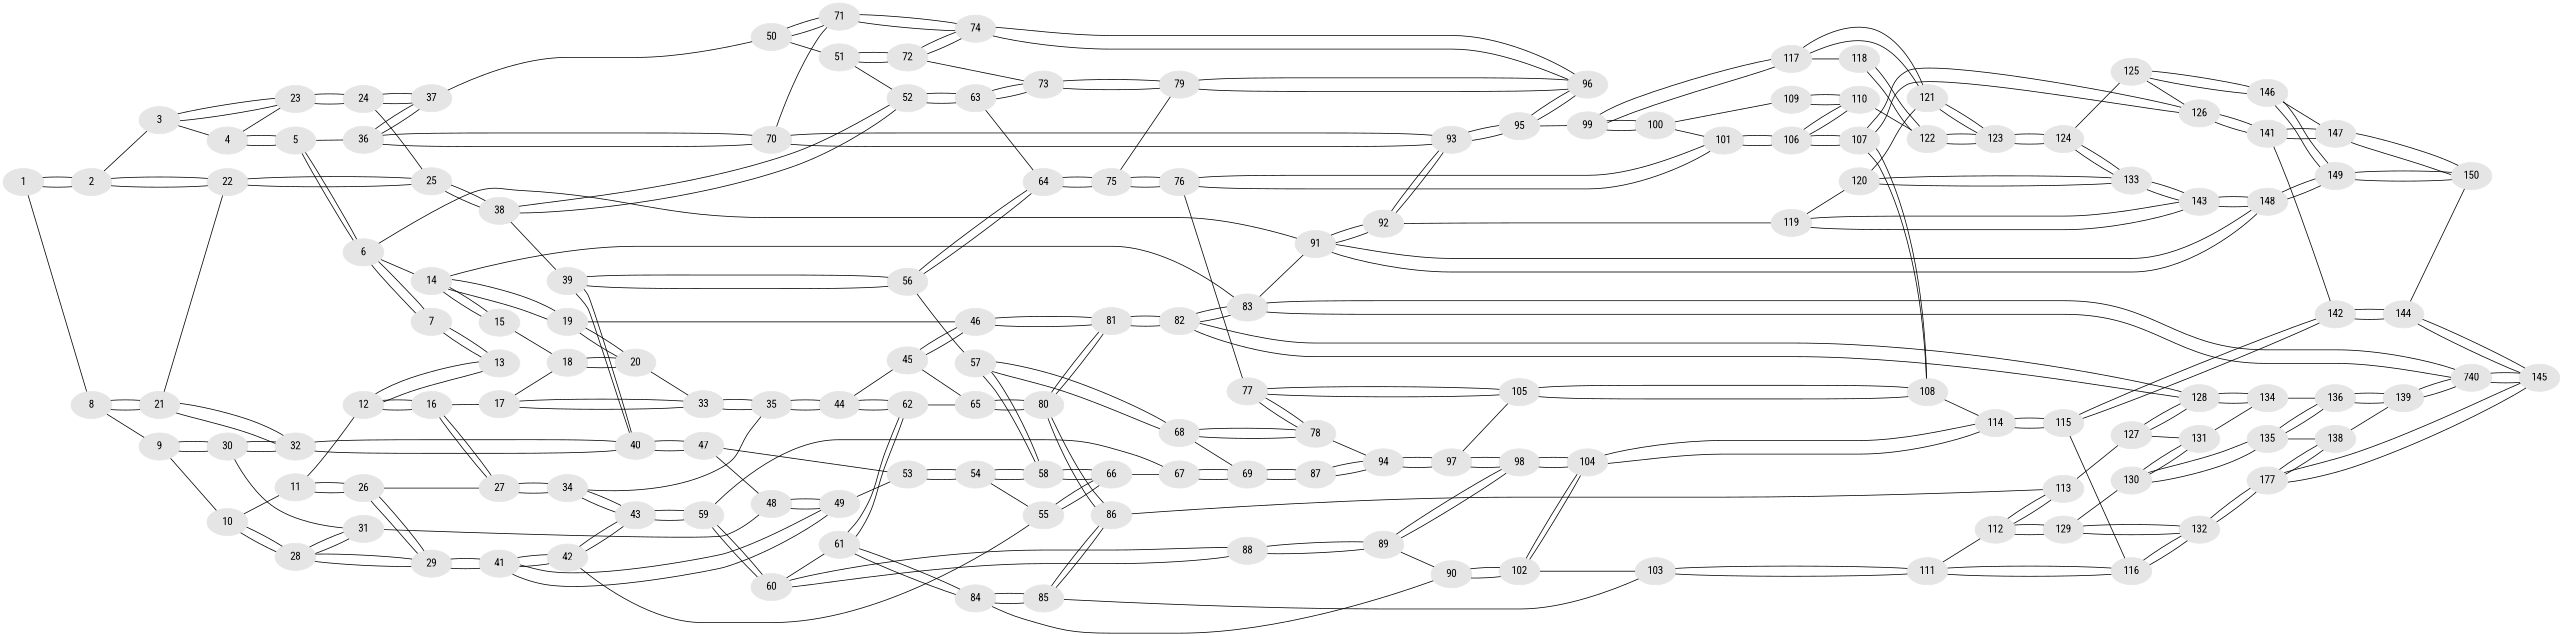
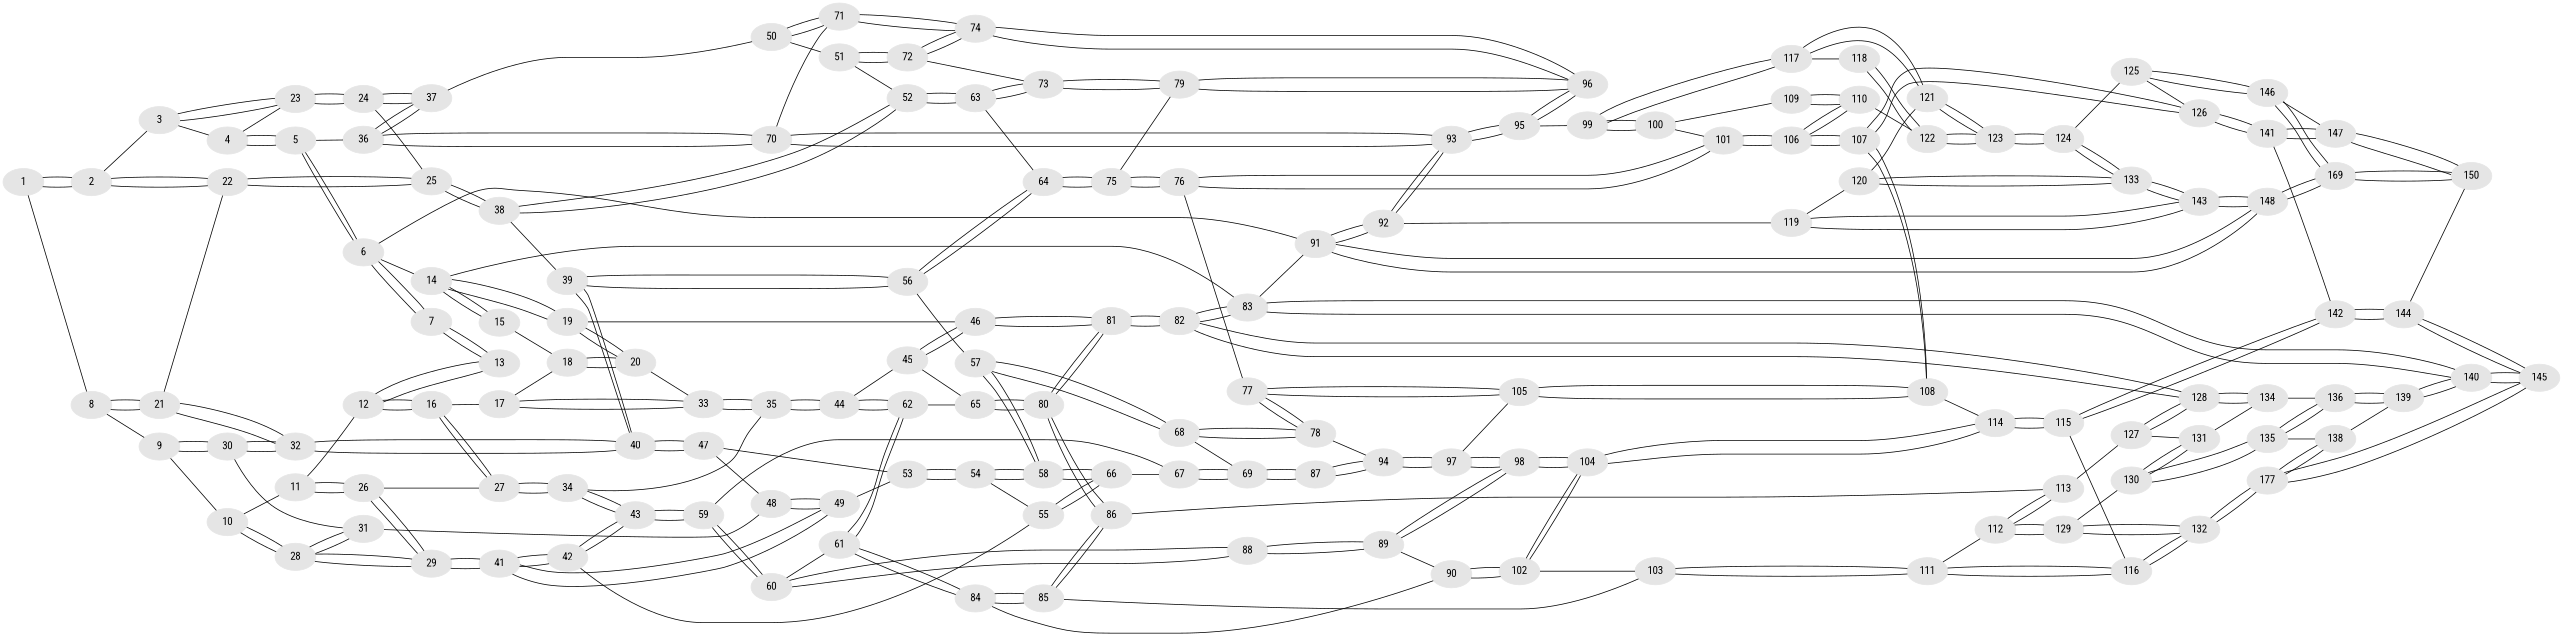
(2335, 176) -> (2335, 176)
(2471, 378) -> (2471, 378)
